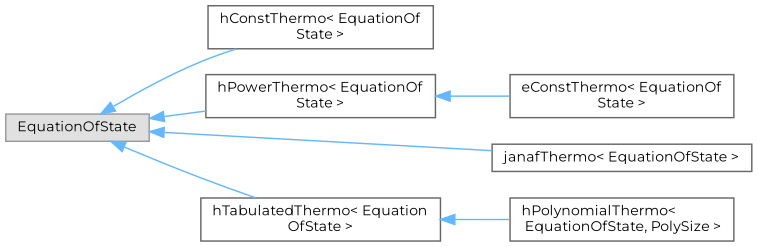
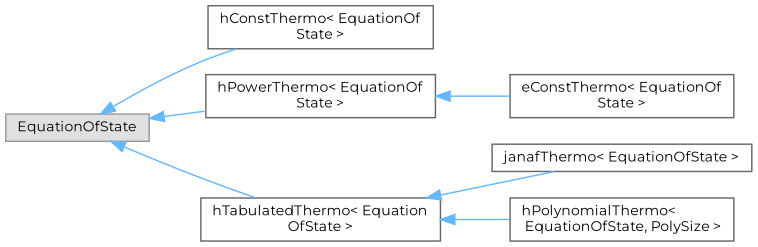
(328, 142) -> (498, 183)
